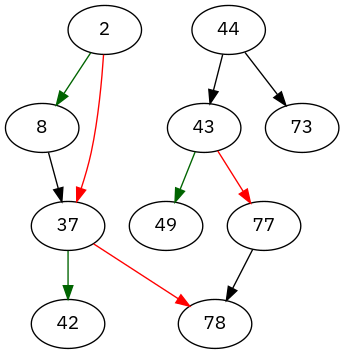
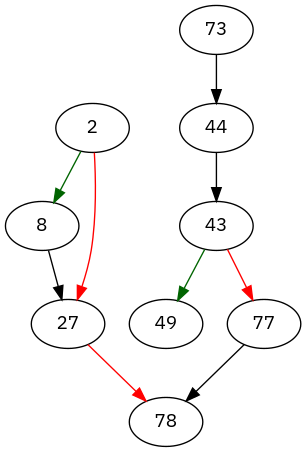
(261, 73) -> (216, 72)
(68, 226) -> (68, 324)
(68, 324) -> none
